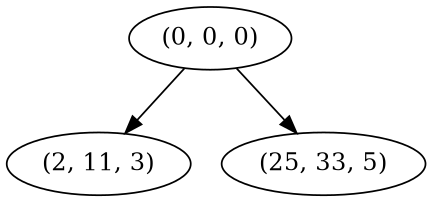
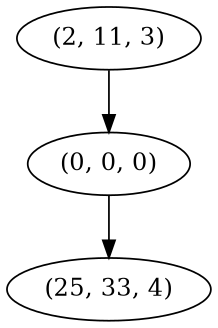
(161, 94) -> (109, 93)
(324, 164) -> (109, 289)
